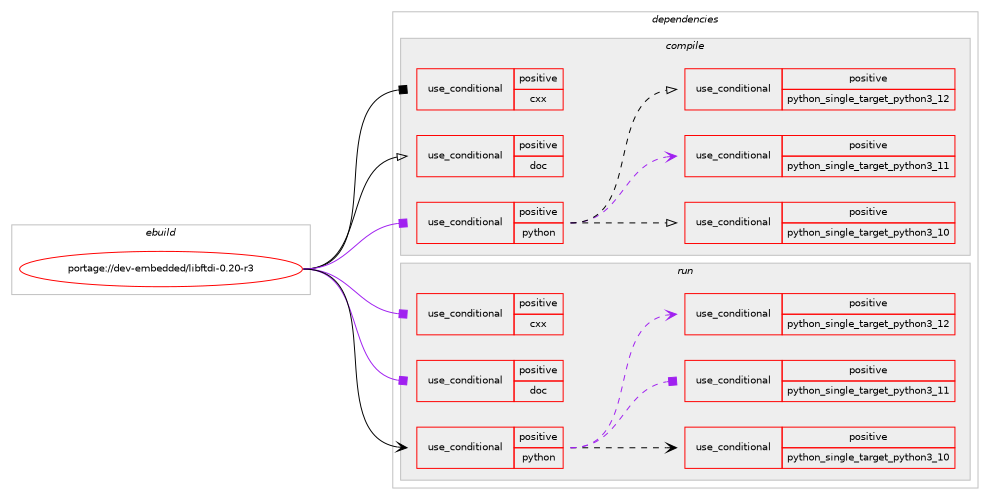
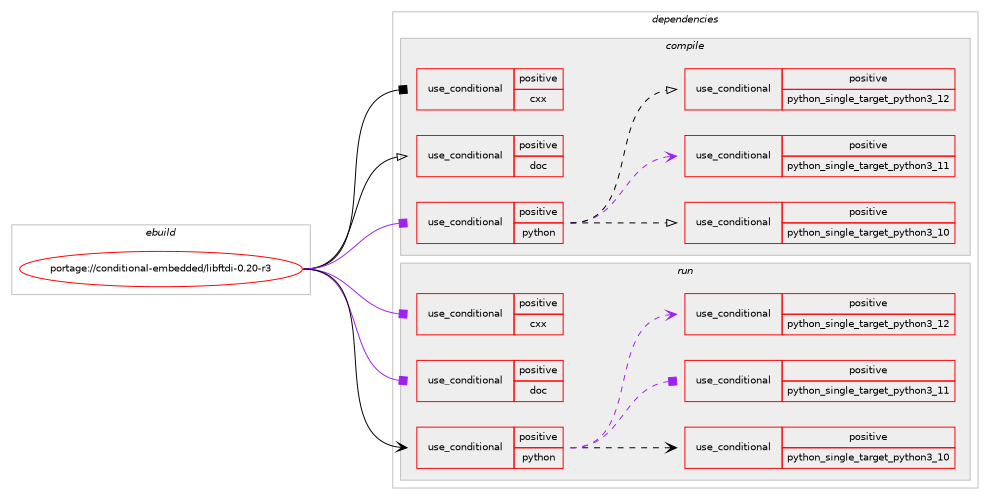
(161, 269) -> (161, 269)
